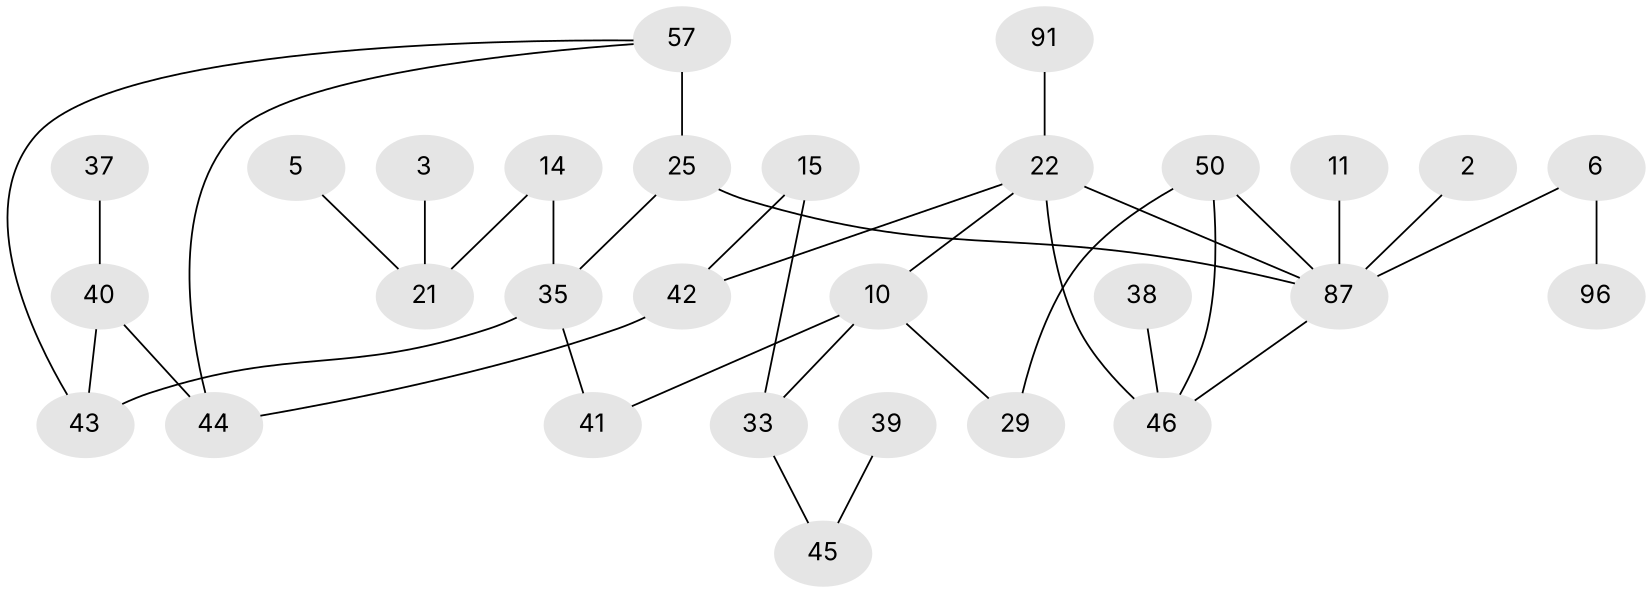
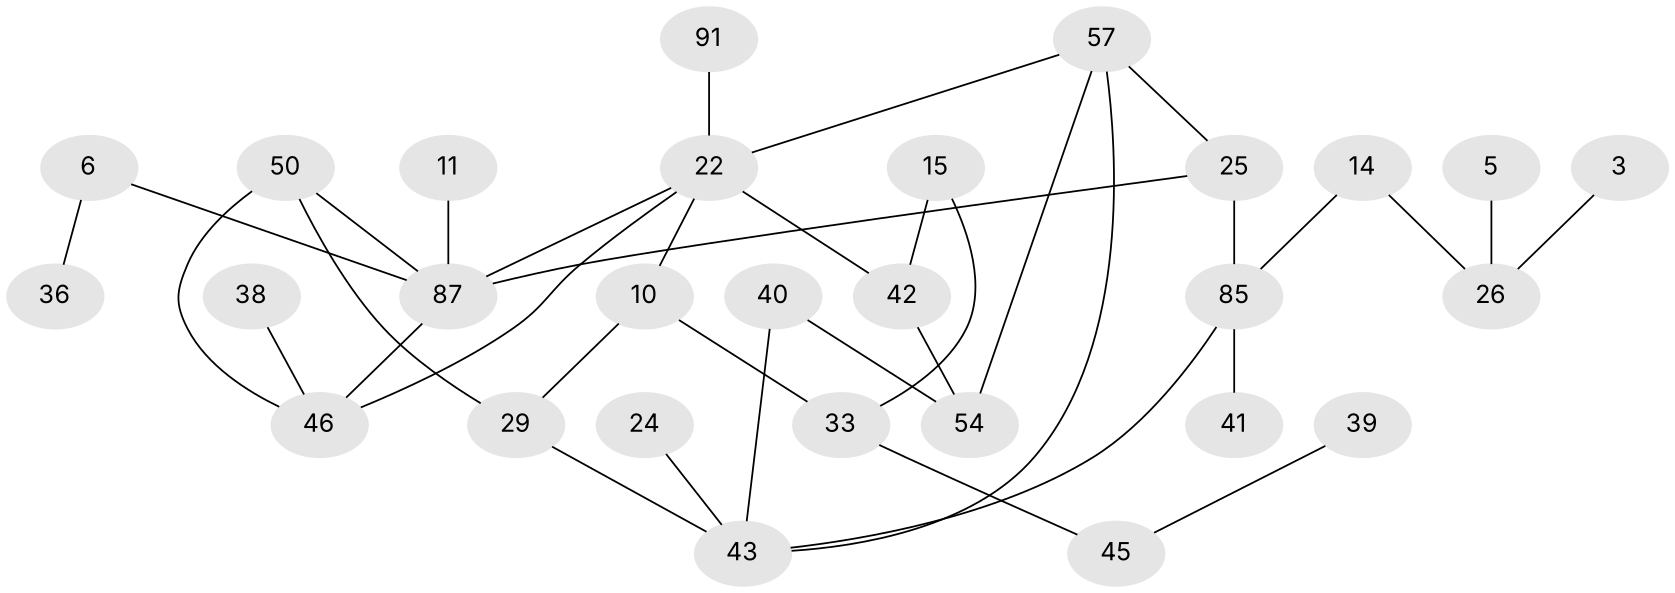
none -> (906, 104)
(100, 168) -> none
(1468, 168) -> none
(425, 296) -> (1491, 296)
(553, 296) -> (1234, 296)
(1597, 296) -> (55, 296)
(736, 361) -> none
(214, 425) -> (970, 425)
none -> (645, 425)
none -> (629, 489)
